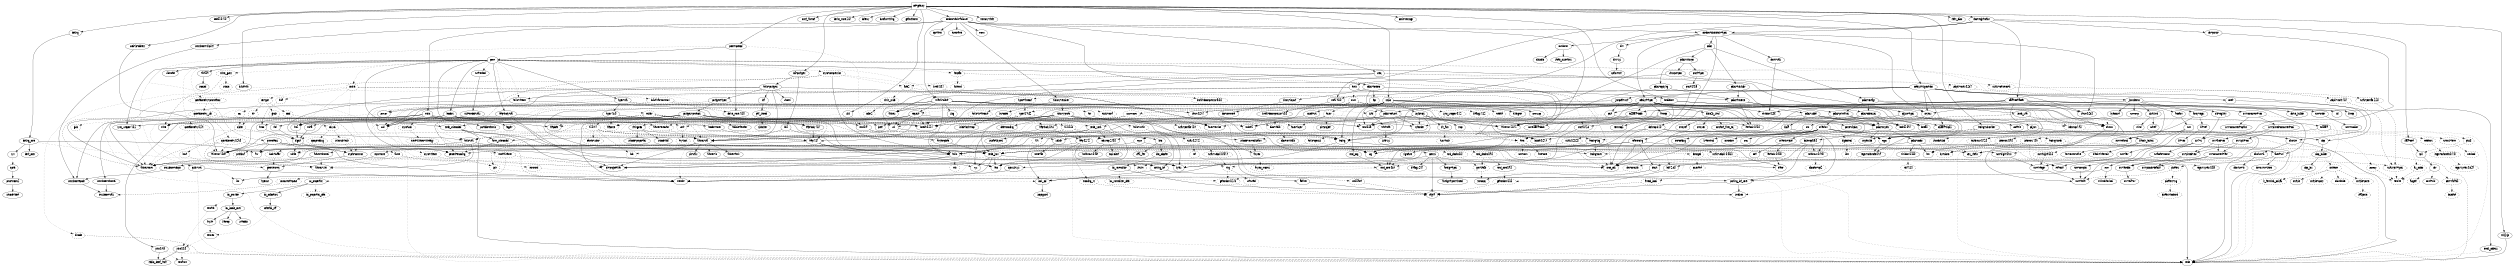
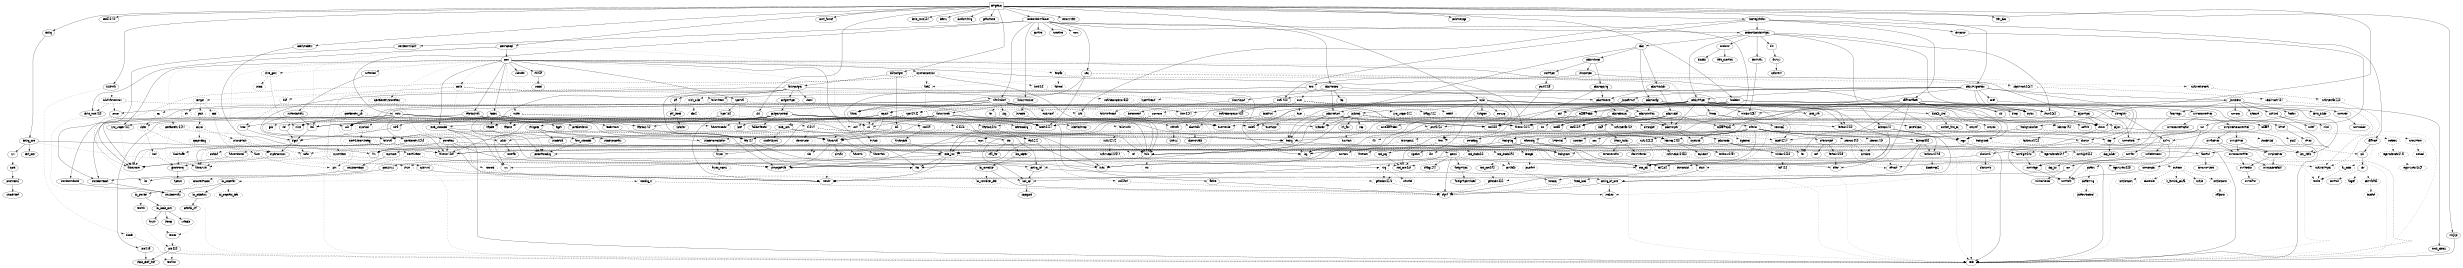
(2373, 168) -> none
